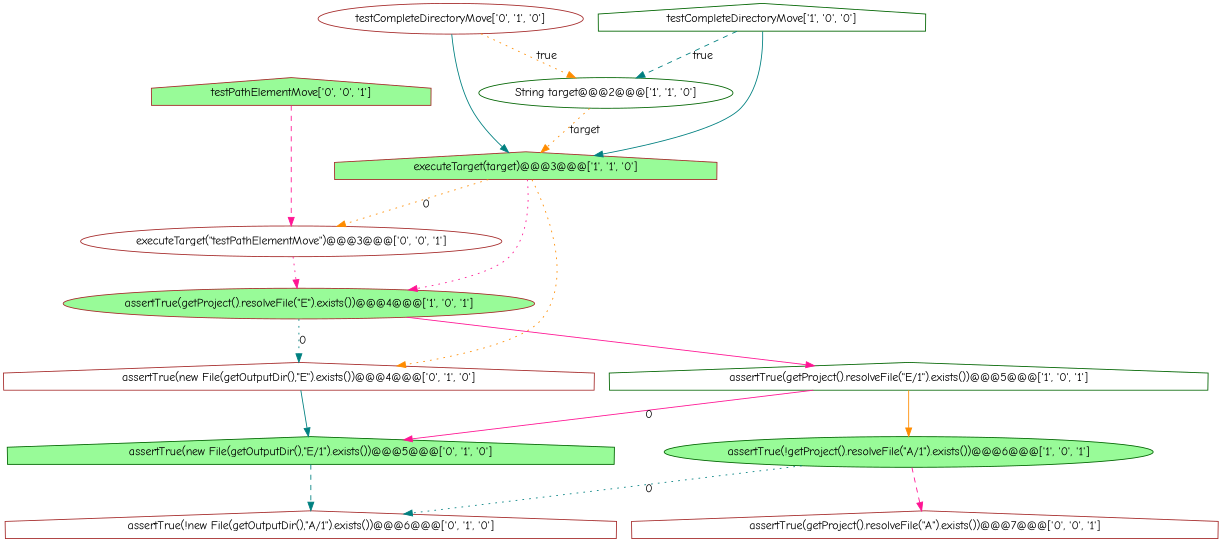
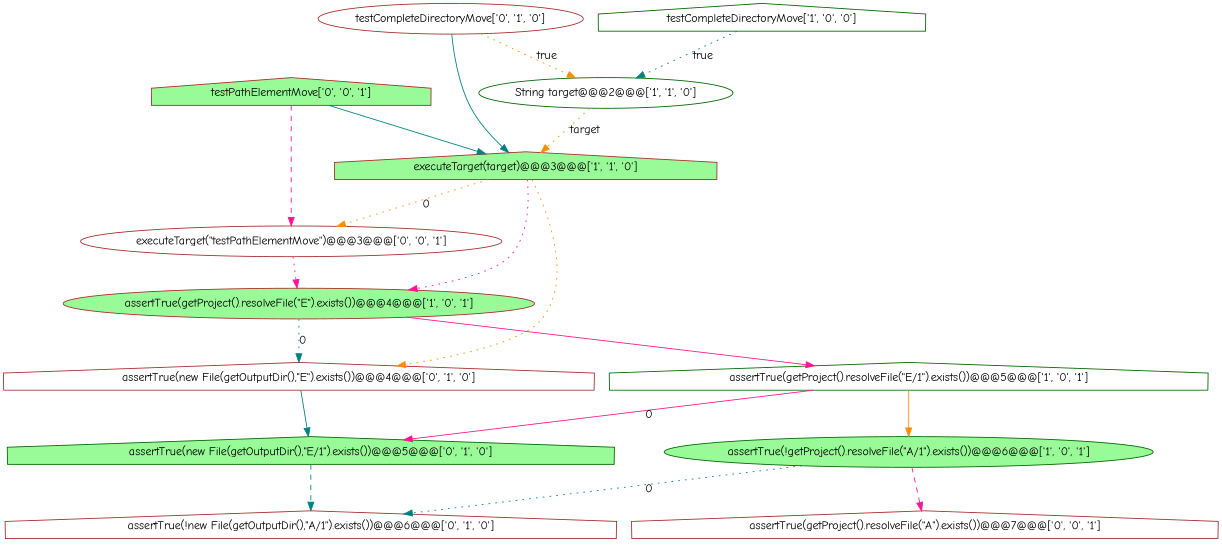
(691, 53) -> (691, 53)
(713, 125) -> (403, 128)
